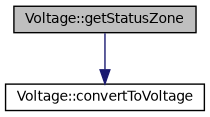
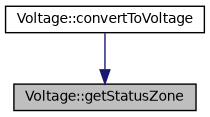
(105, 51) -> (105, 51)
